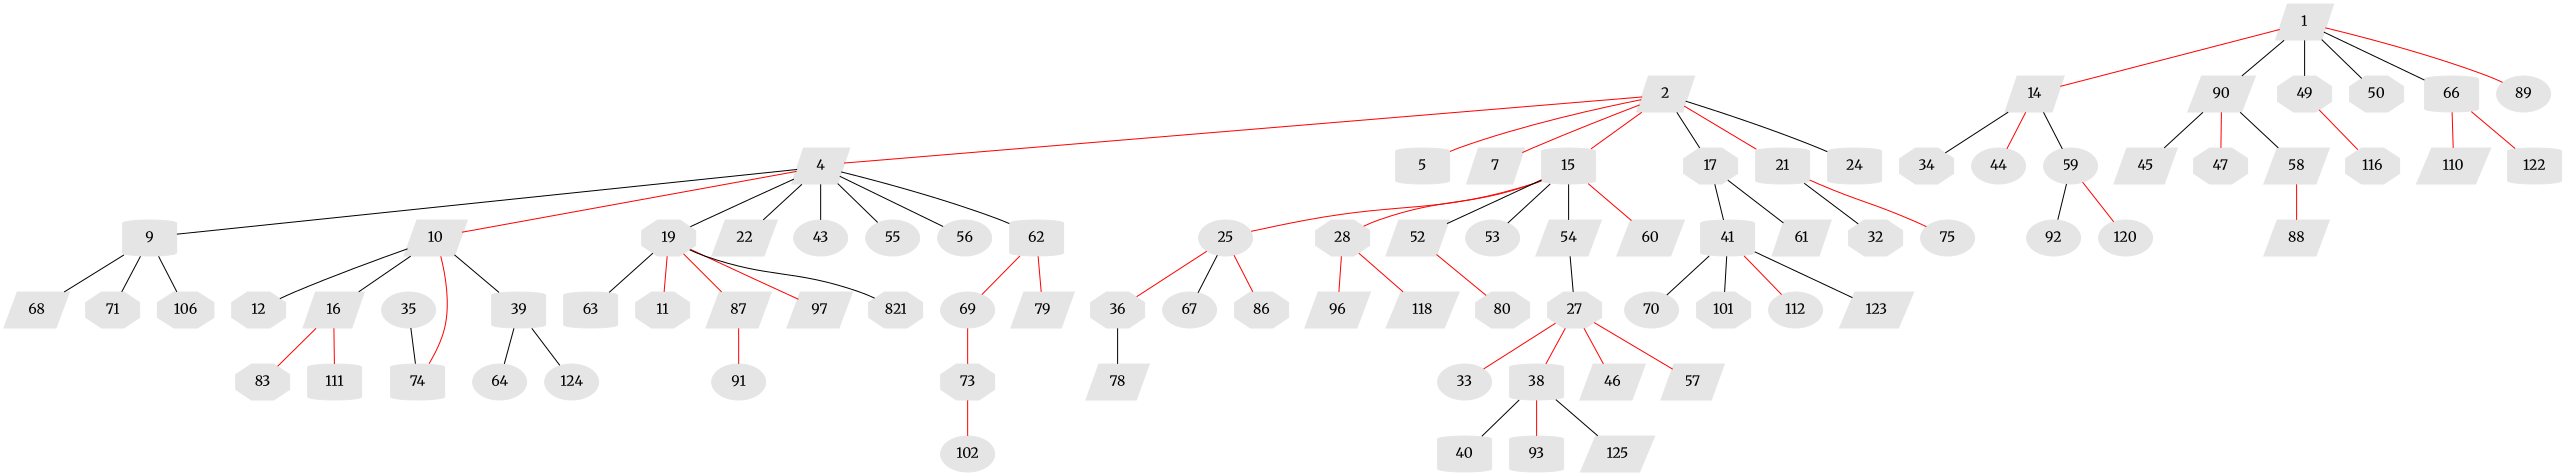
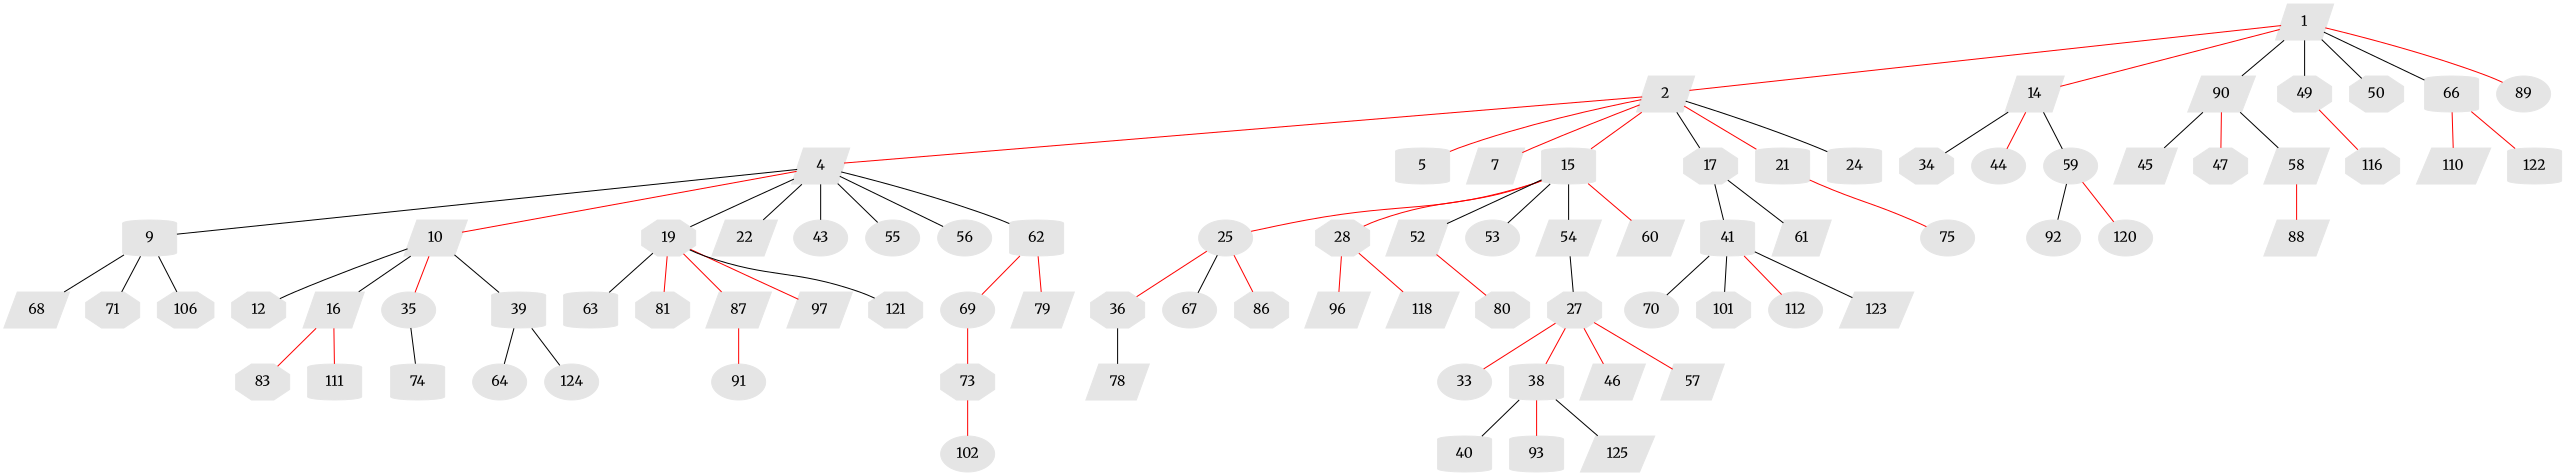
none -> (1985, 58)
(1876, 238) -> none
(663, 310) -> (663, 310)
(896, 310) -> (896, 310)
(447, 311) -> (422, 274)
